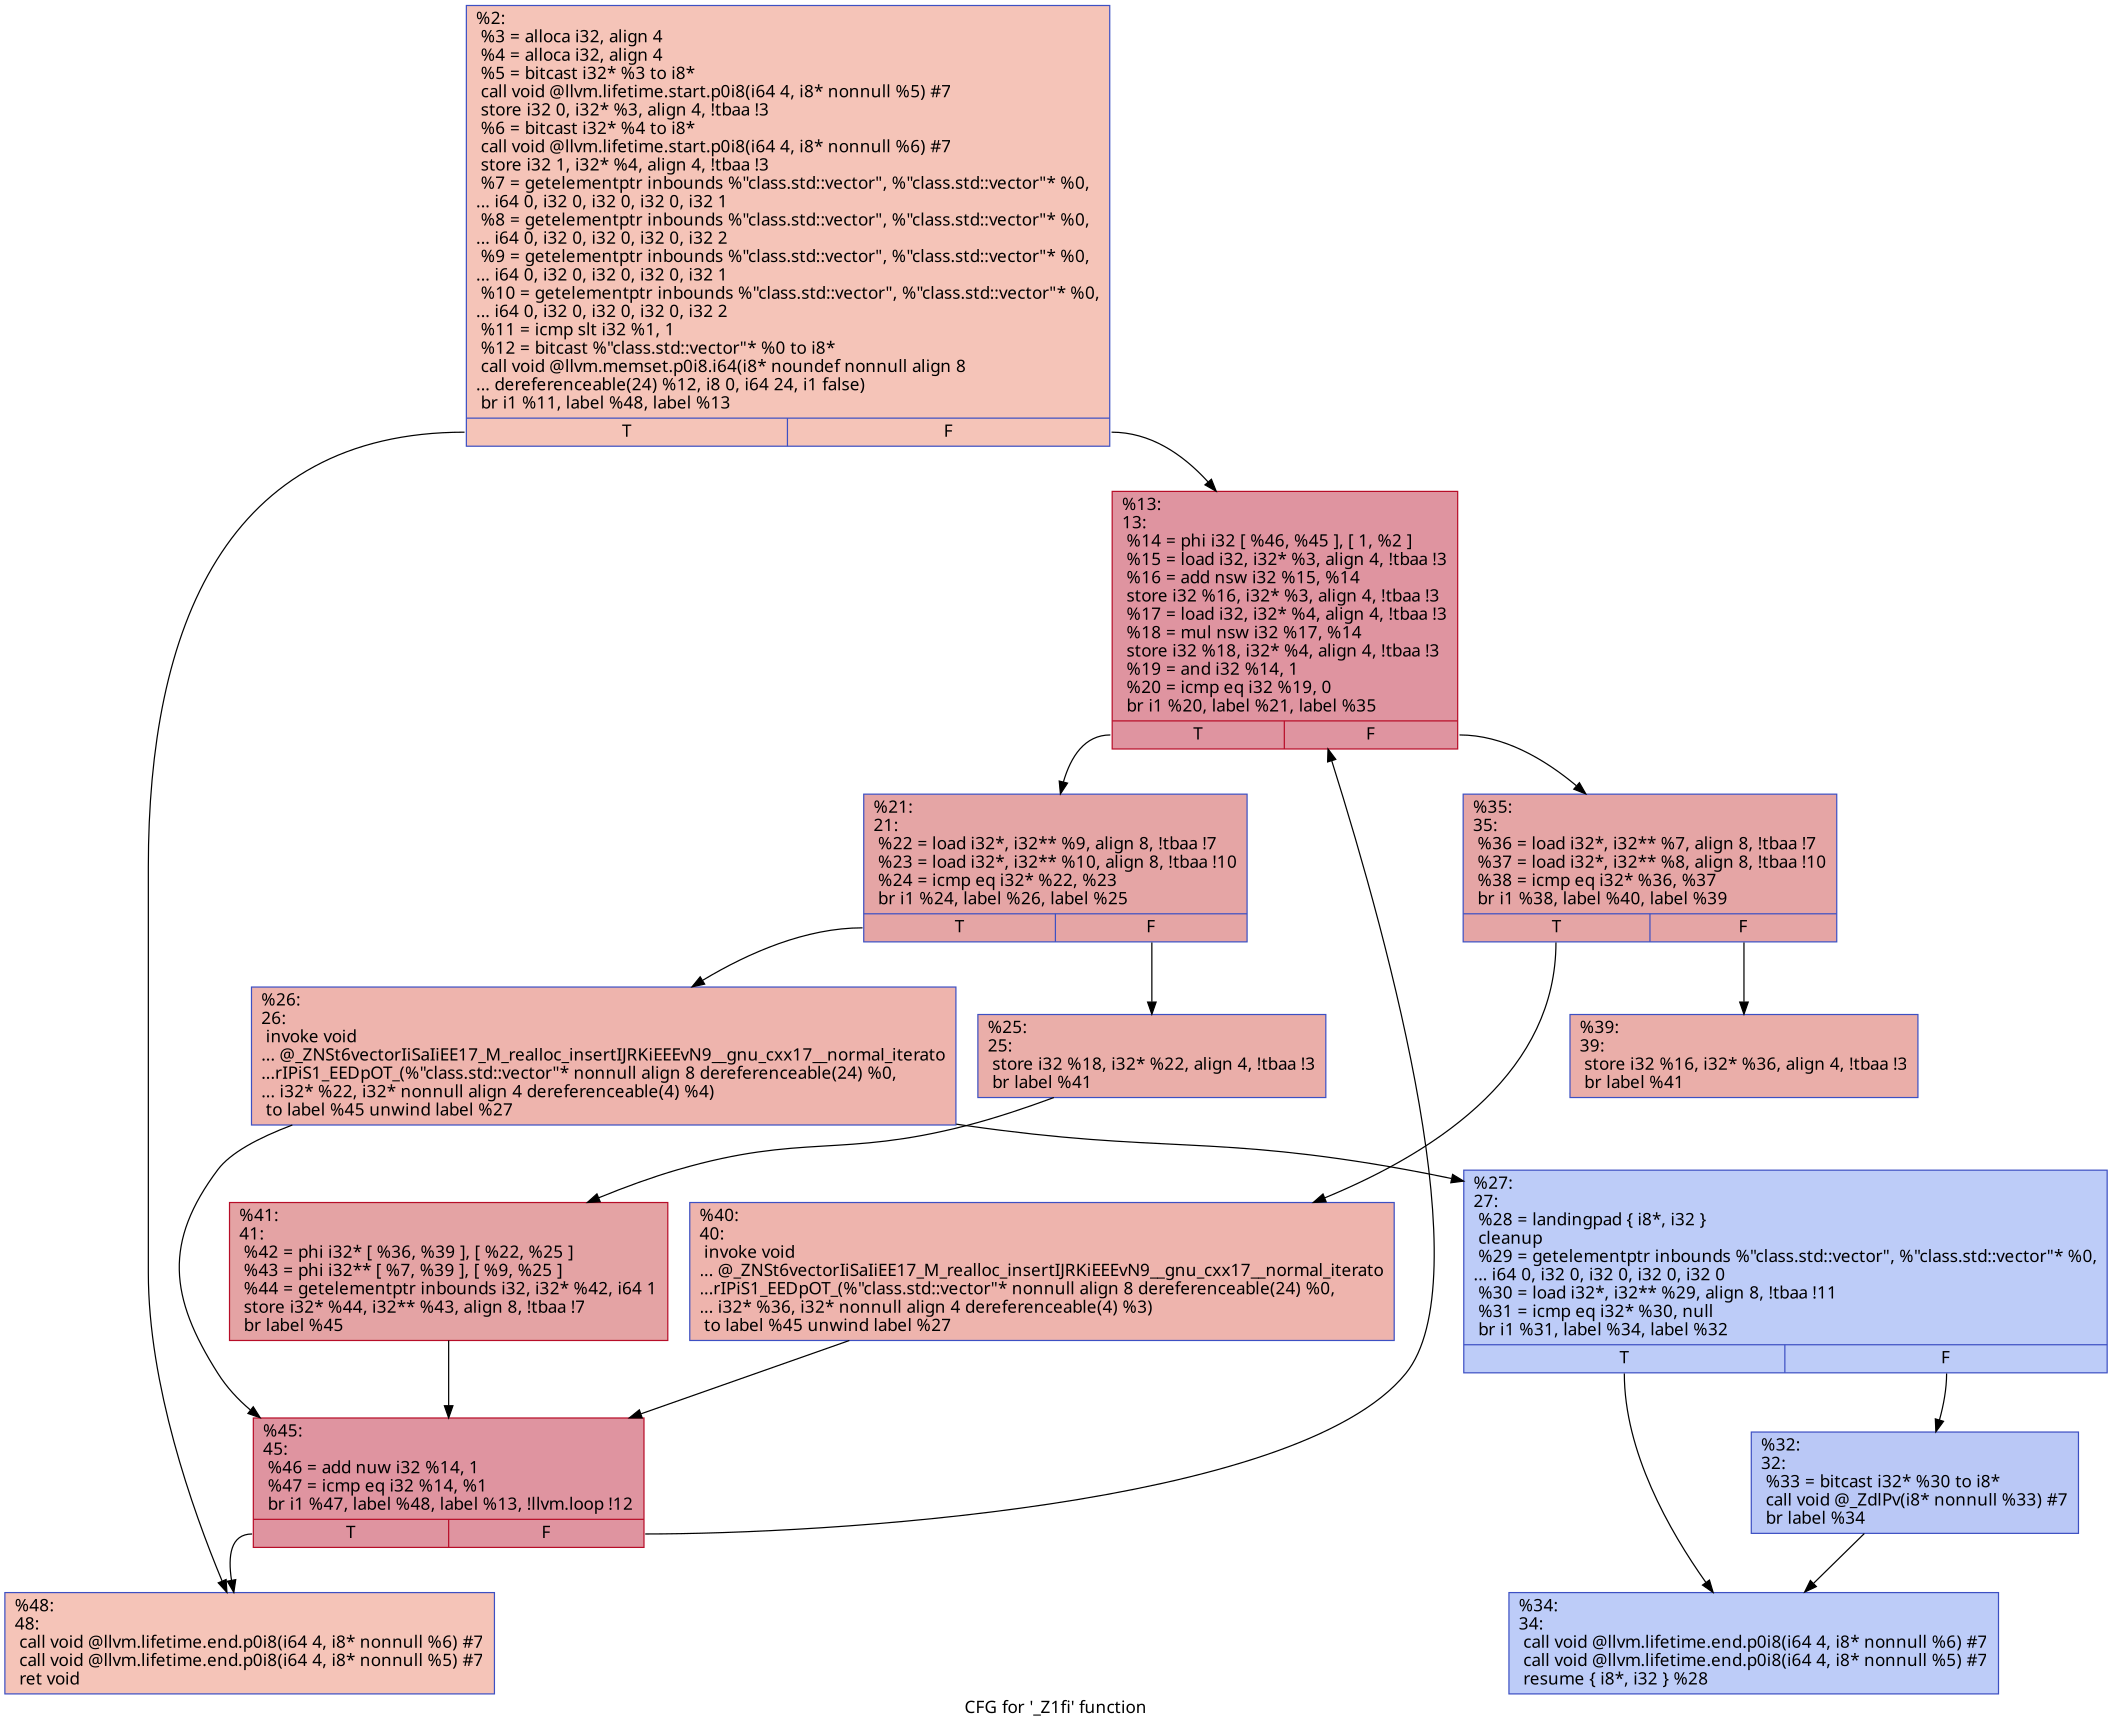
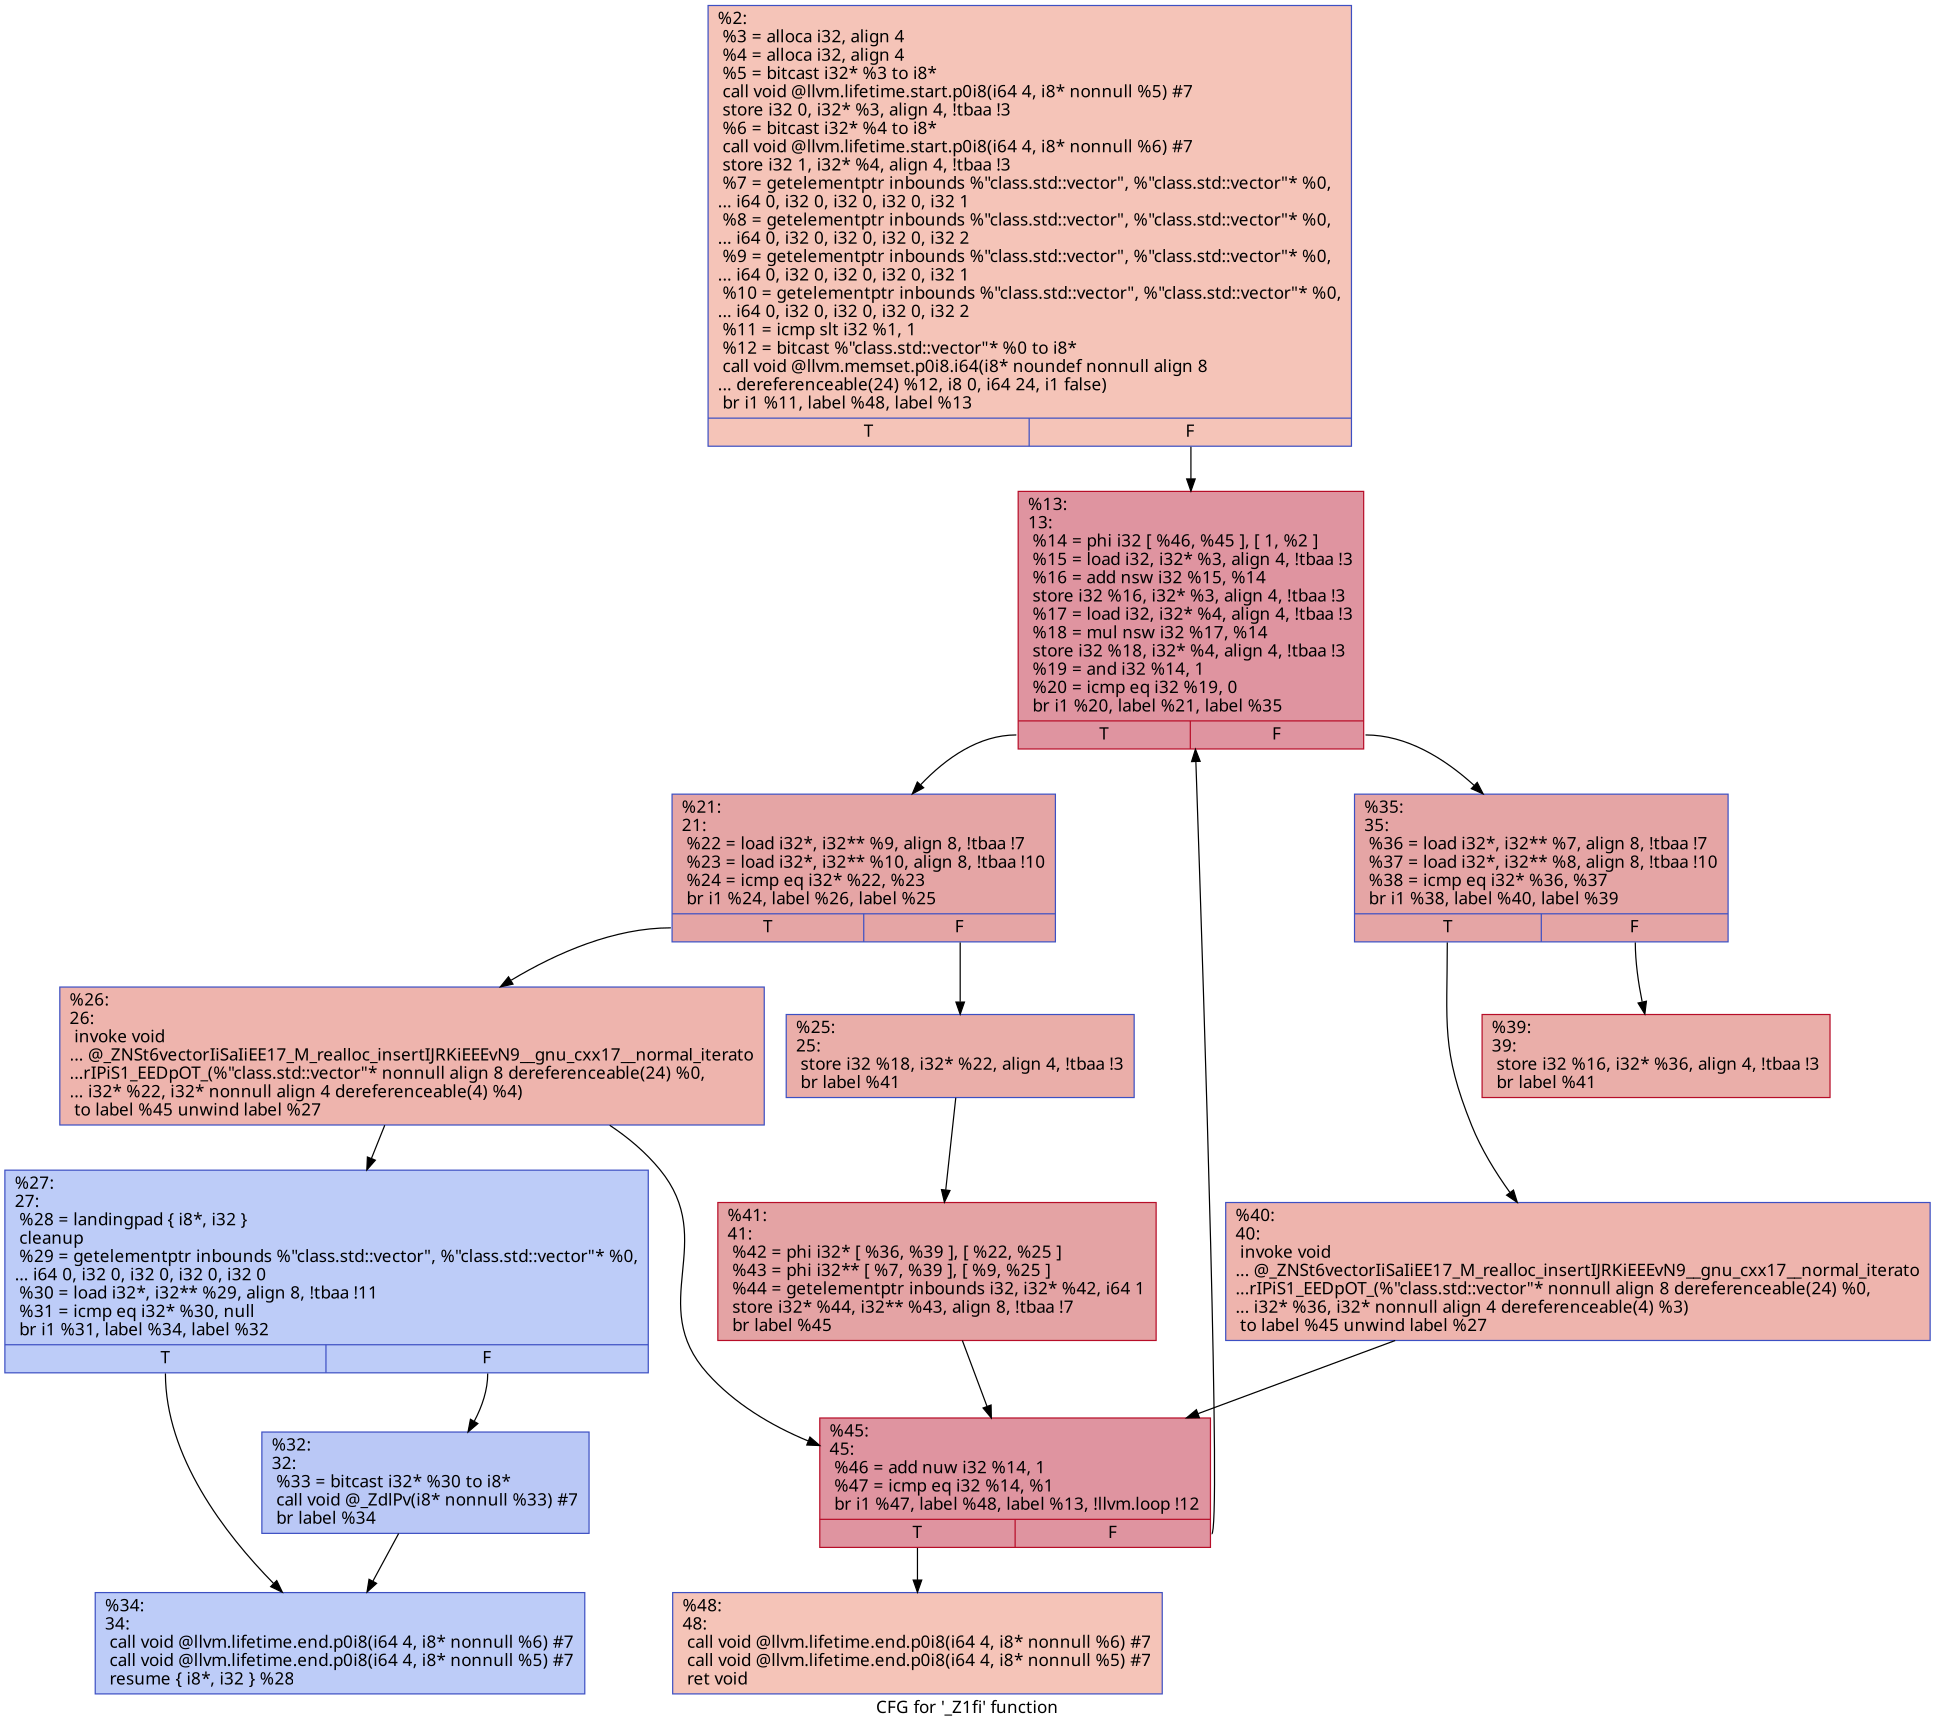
(148, 924) -> none
(1744, 1056) -> (1656, 1056)
